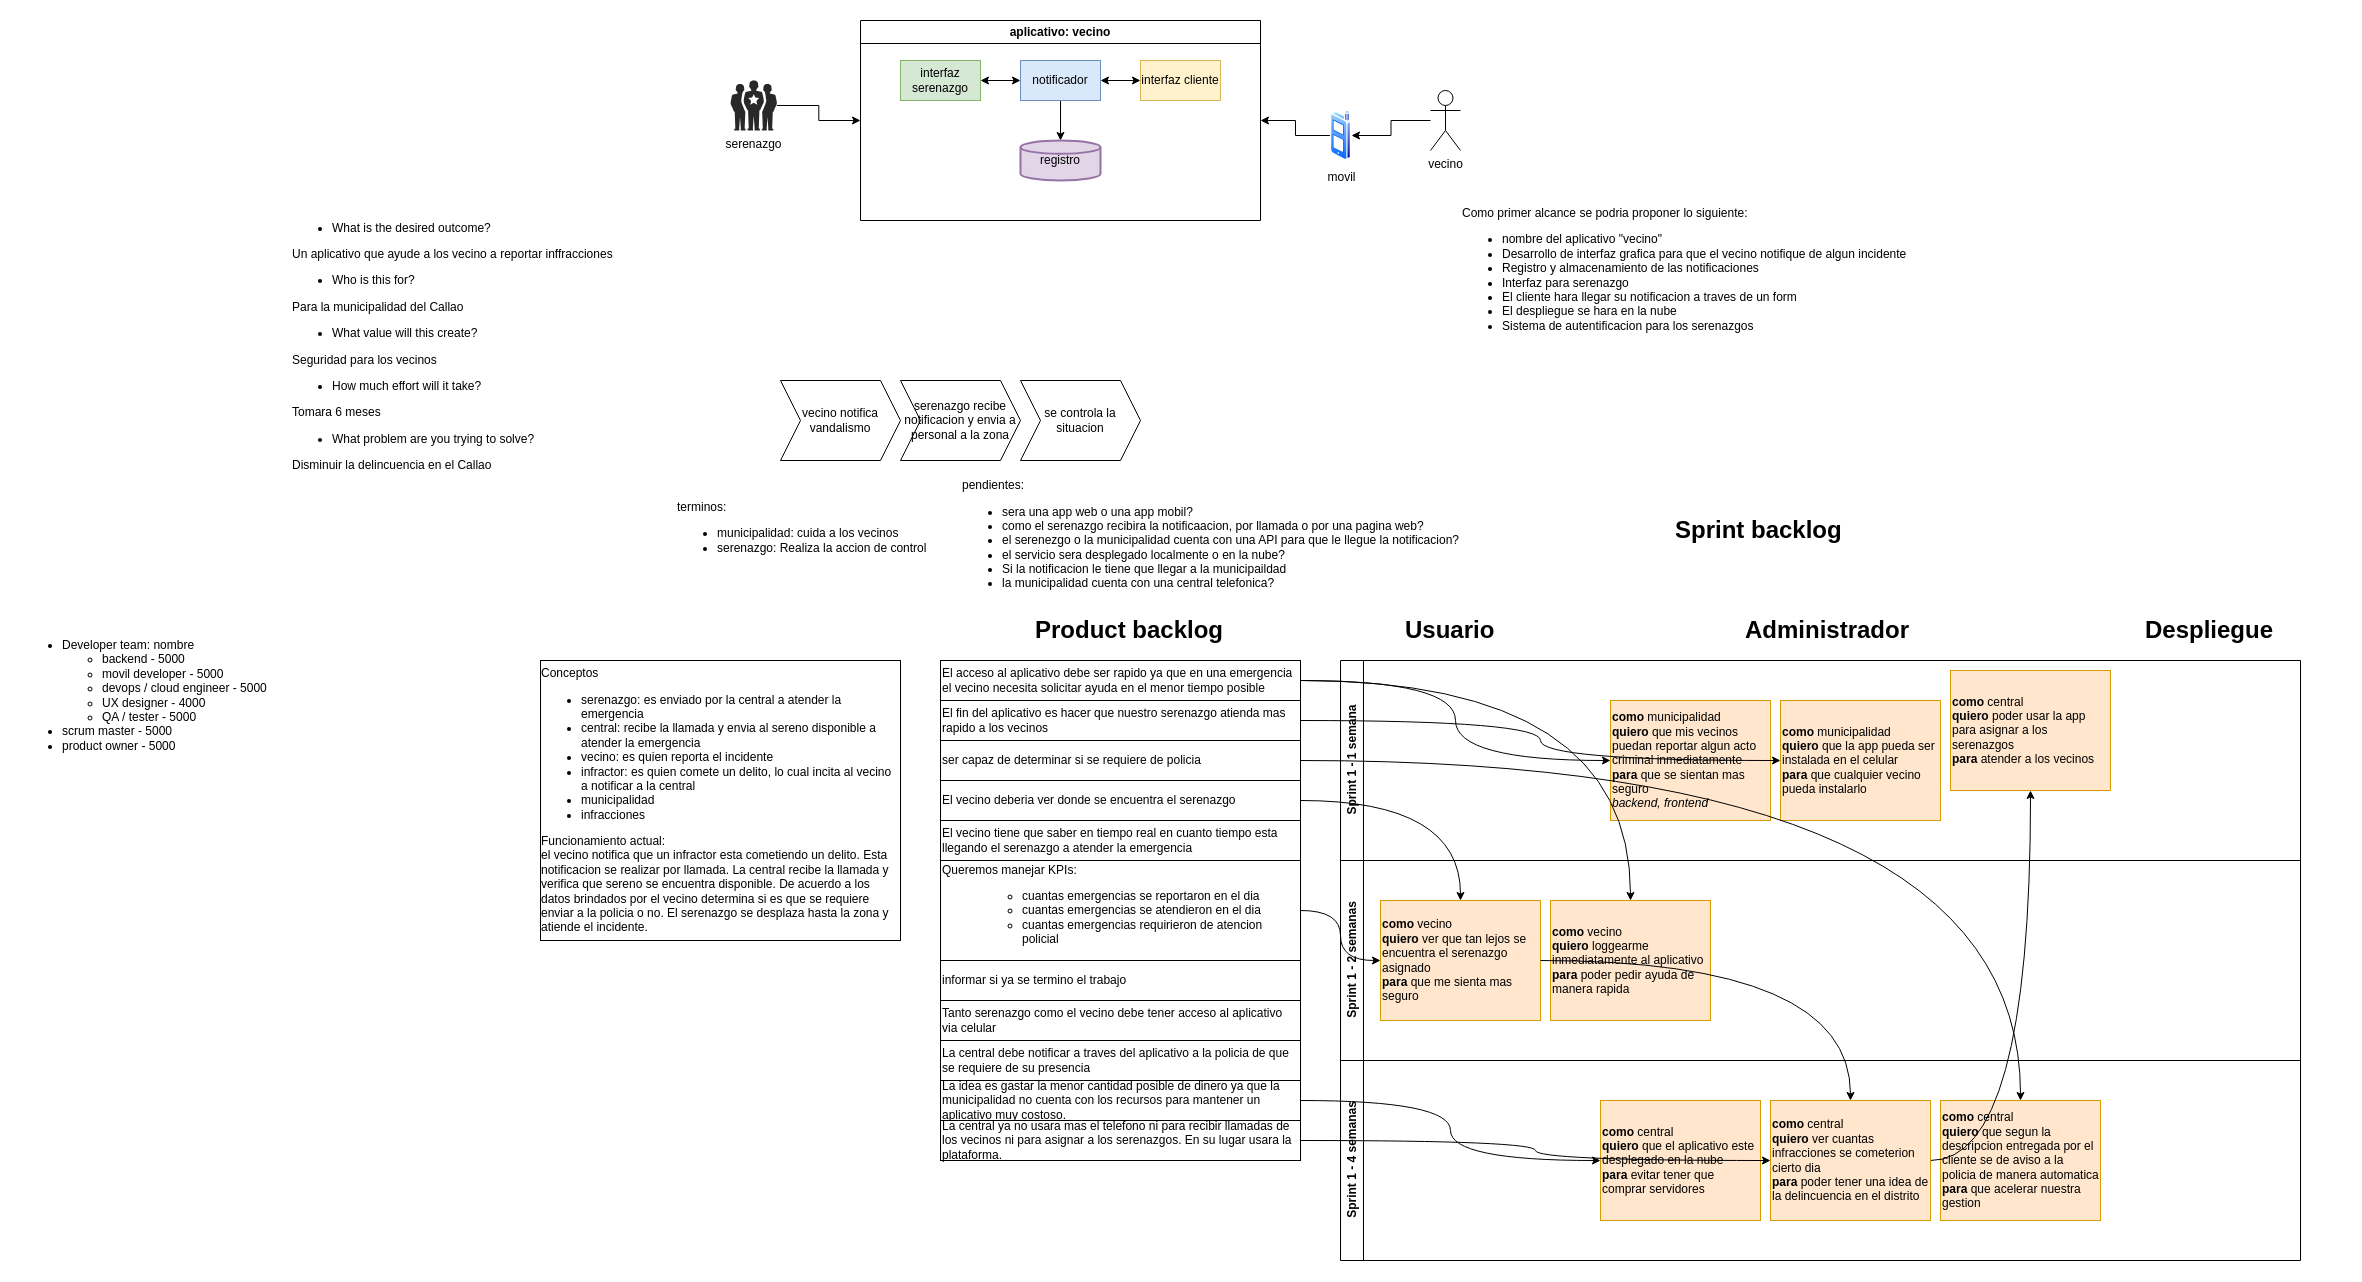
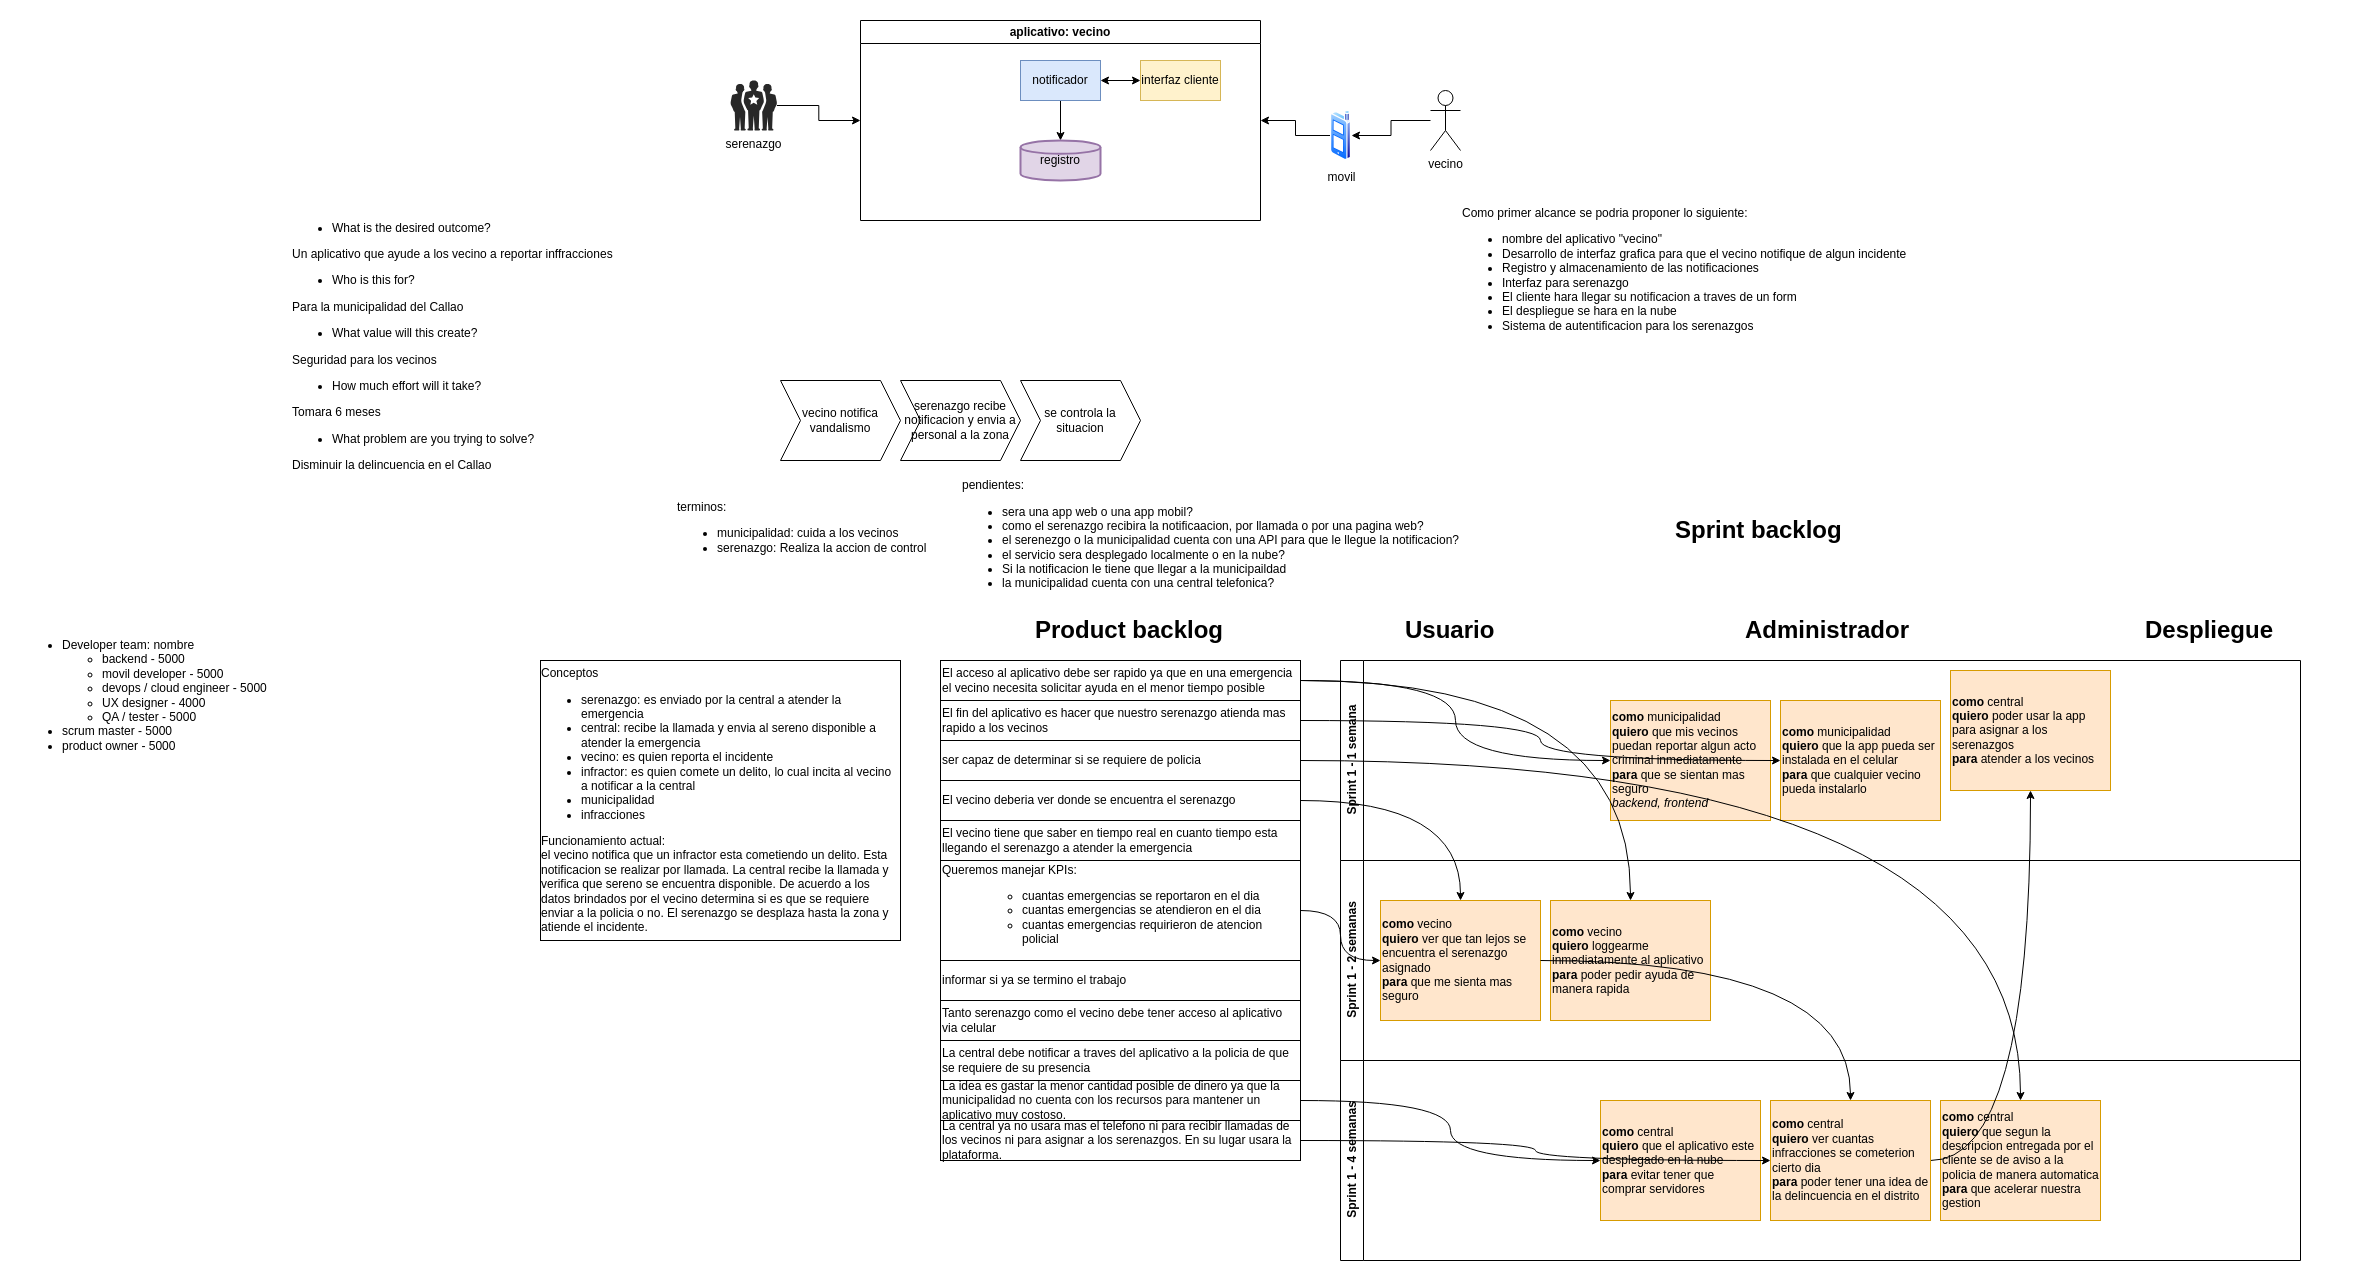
(941, 81) -> none
(1000, 81) -> none
